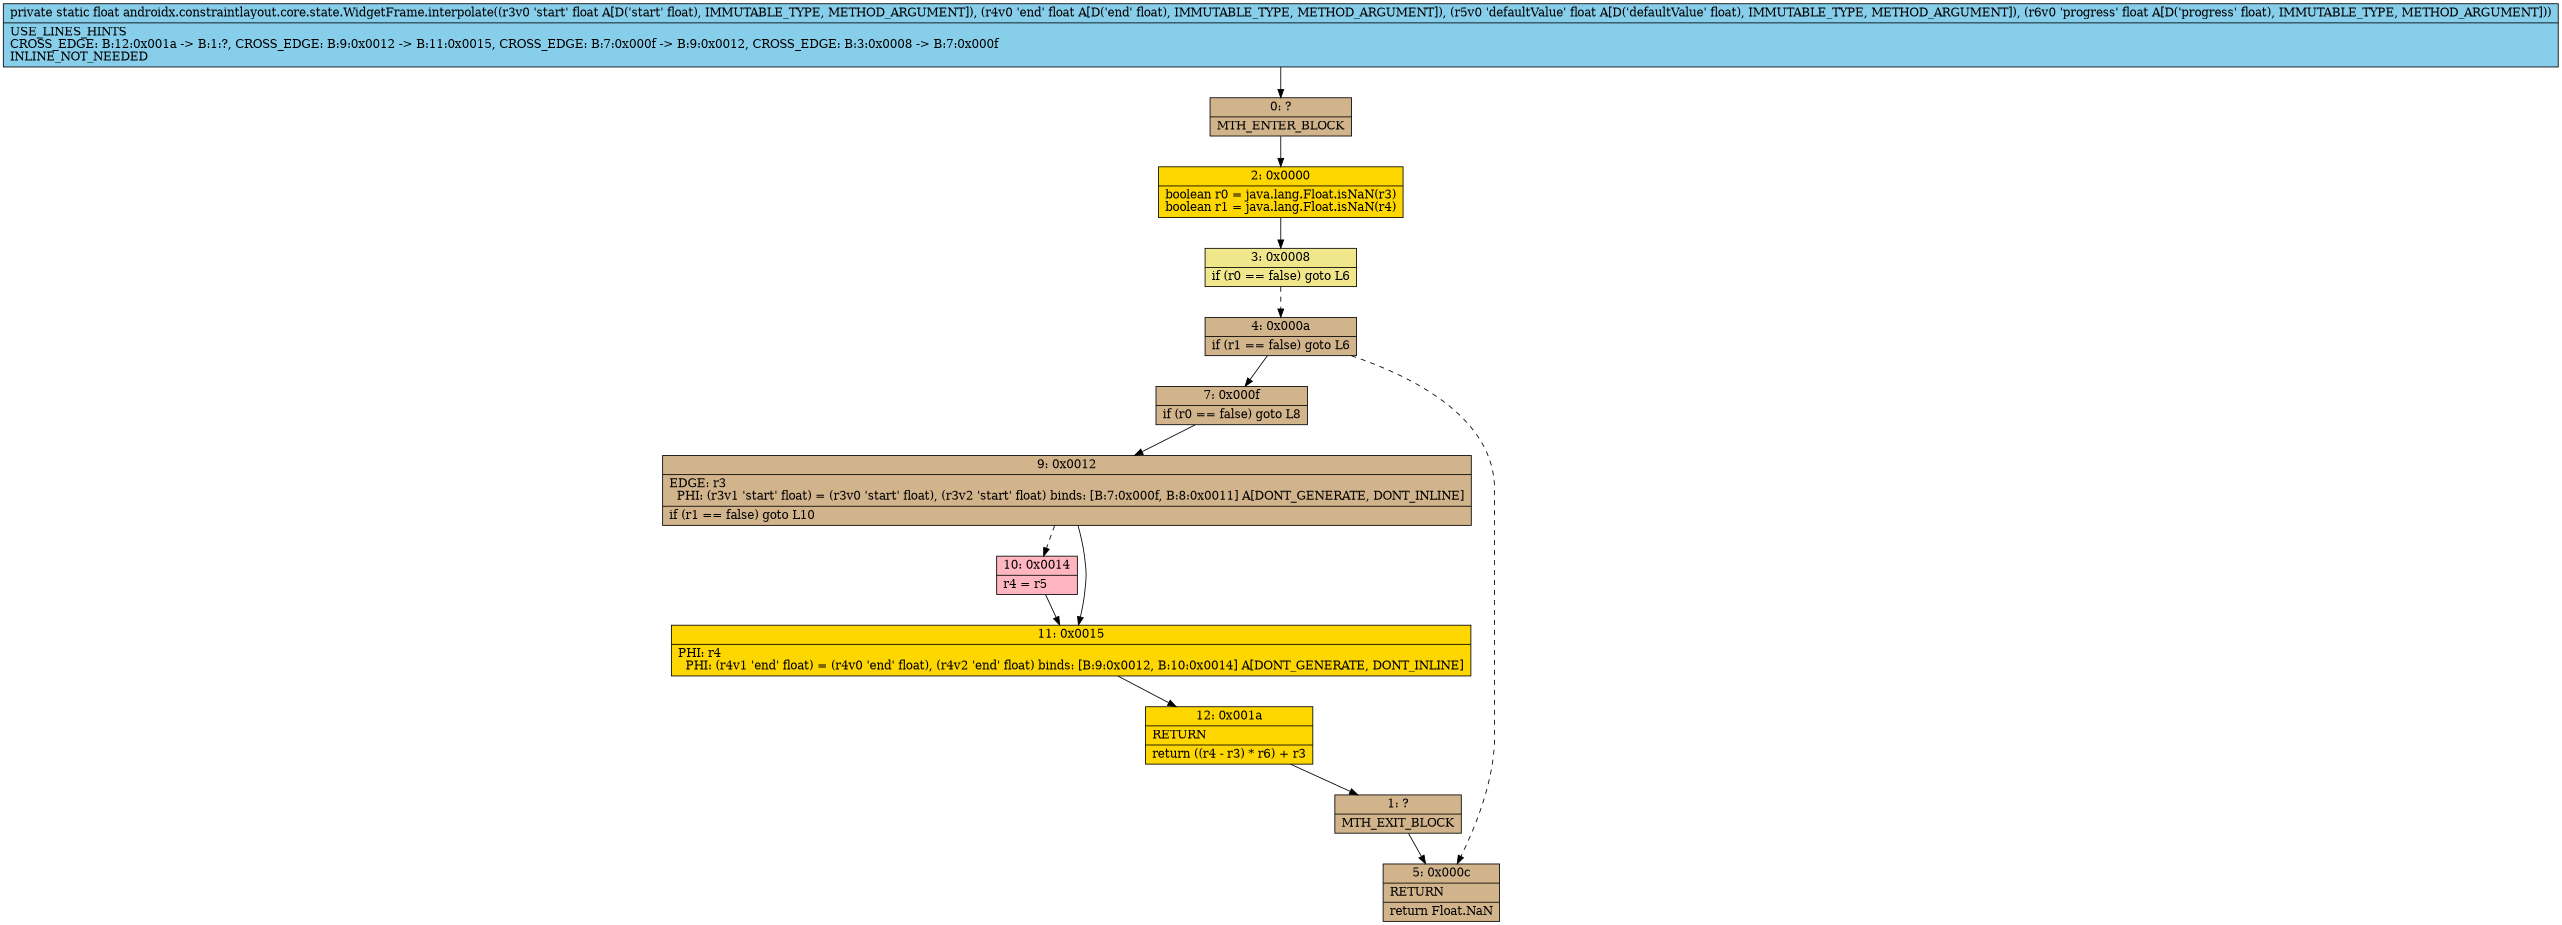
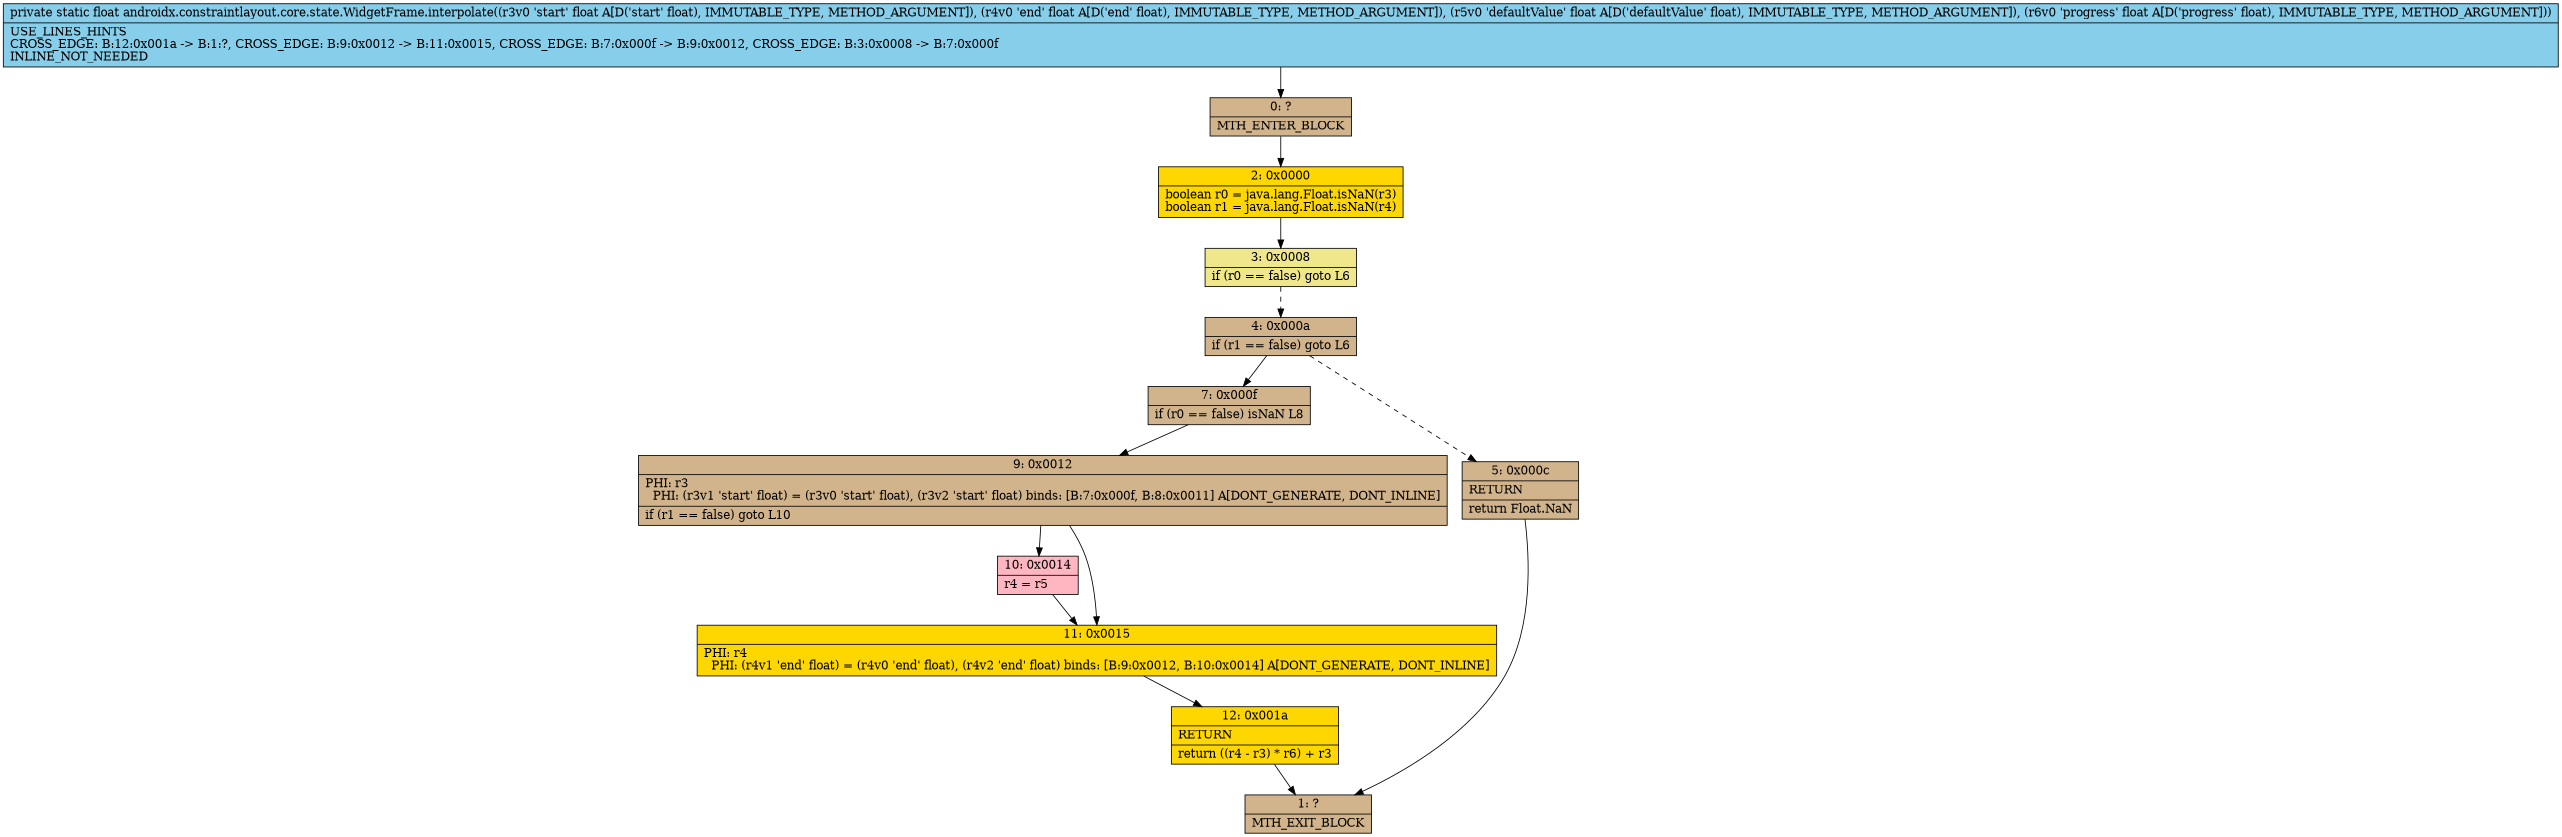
(1232, 415) -> (1229, 415)
(700, 484) -> (669, 484)
(1051, 537) -> (1040, 537)
(1415, 845) -> (1498, 687)
